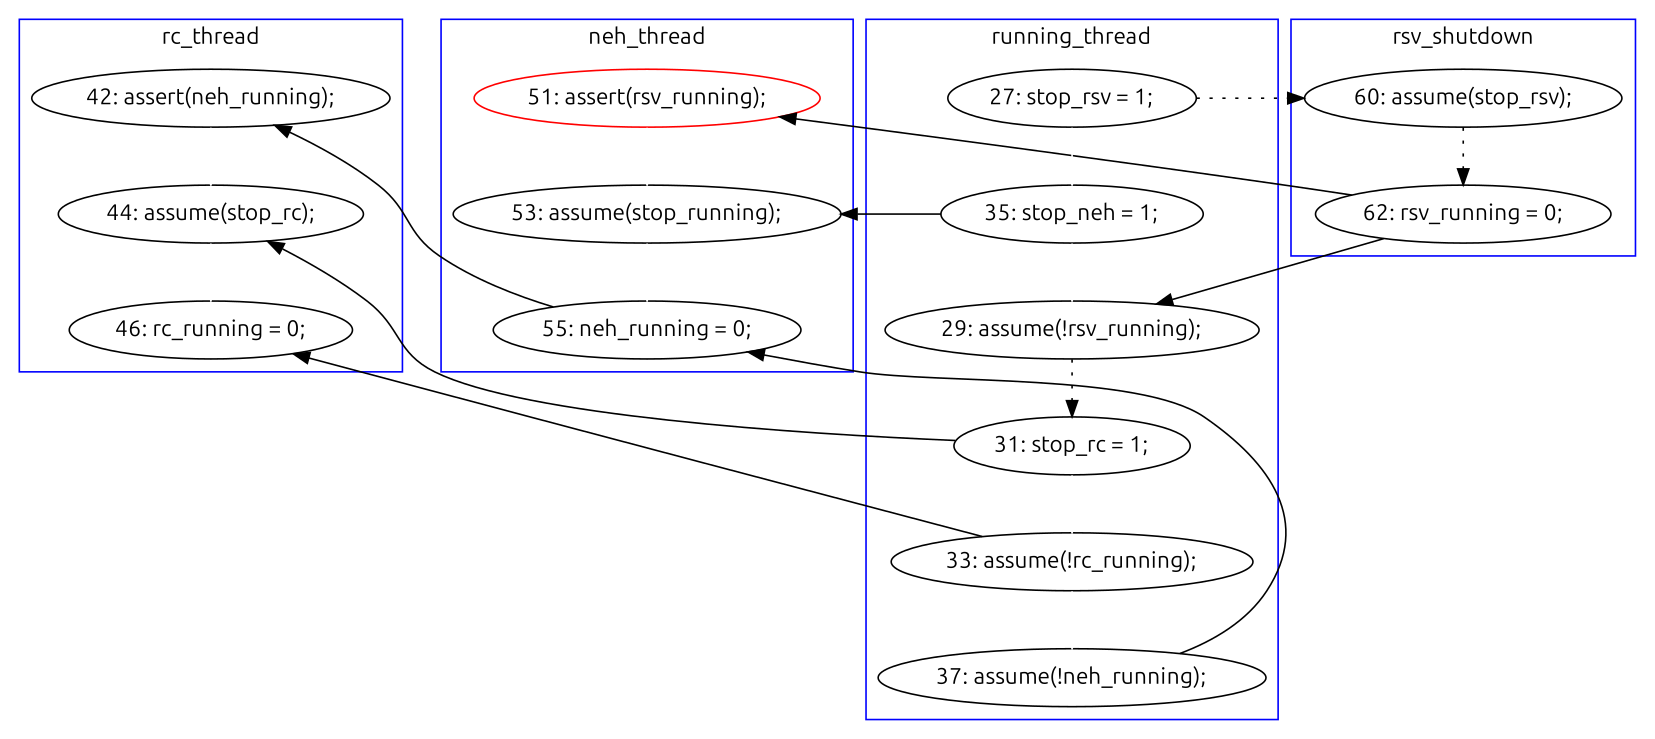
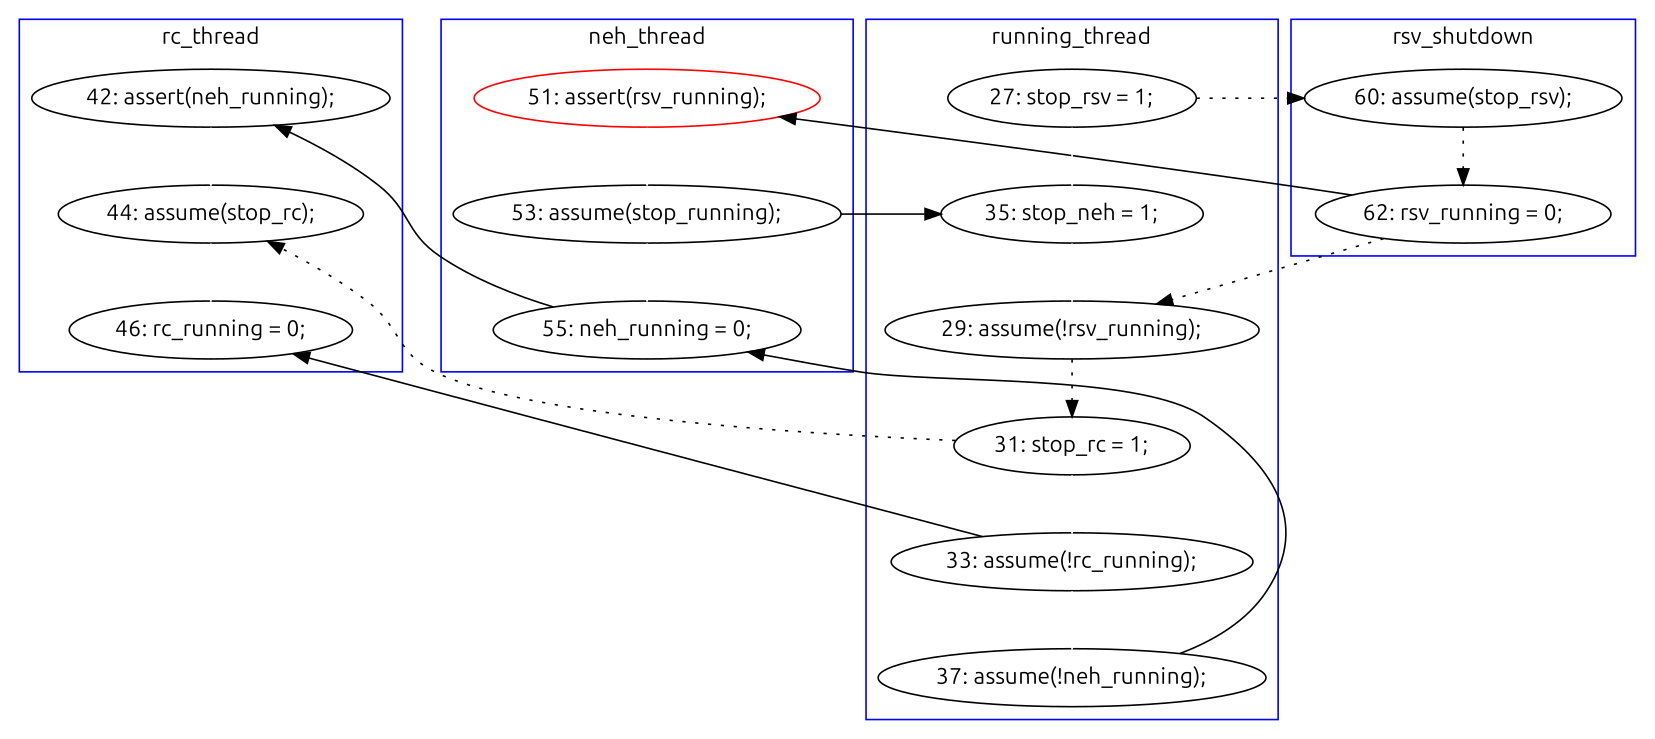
(899, 214) -> (883, 214)
(1288, 266) -> (1288, 266)
(594, 411) -> (594, 411)
